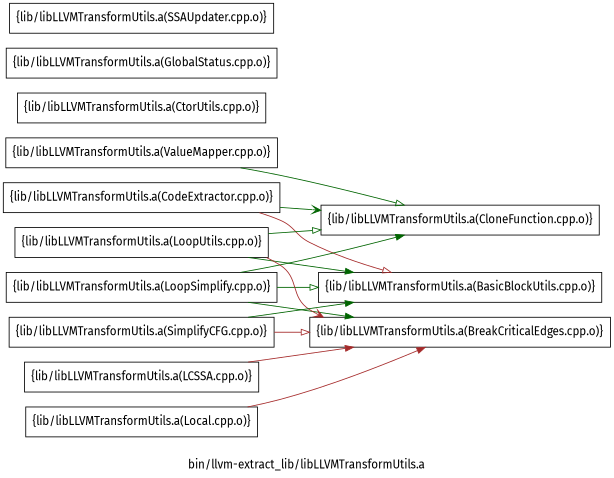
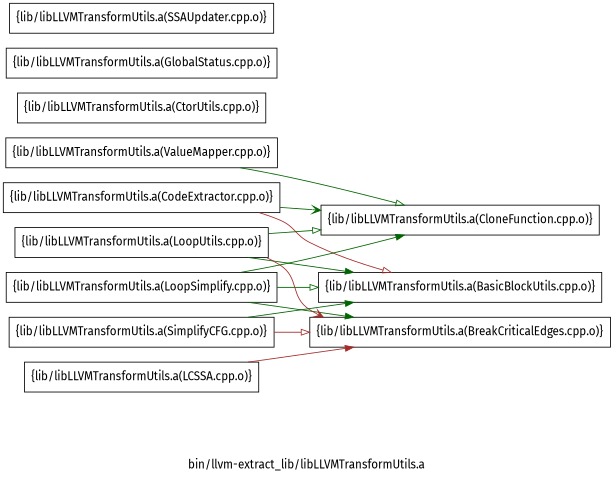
(142, 422) -> none
